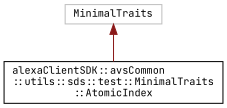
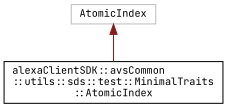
(114, 14) -> (114, 14)
